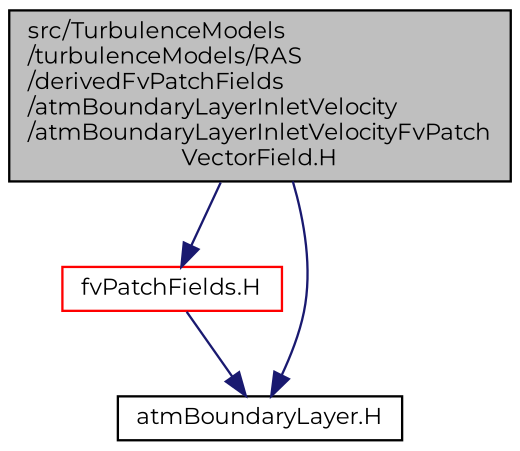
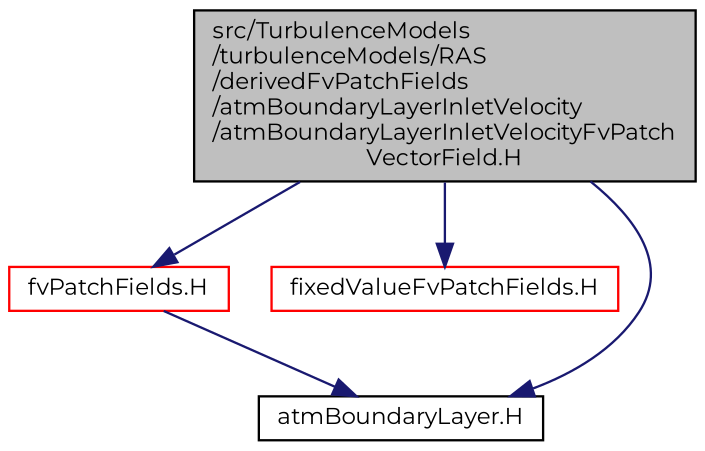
none -> (445, 289)
